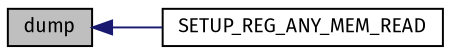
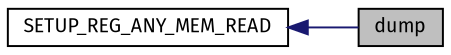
(137, 27) -> (333, 27)
